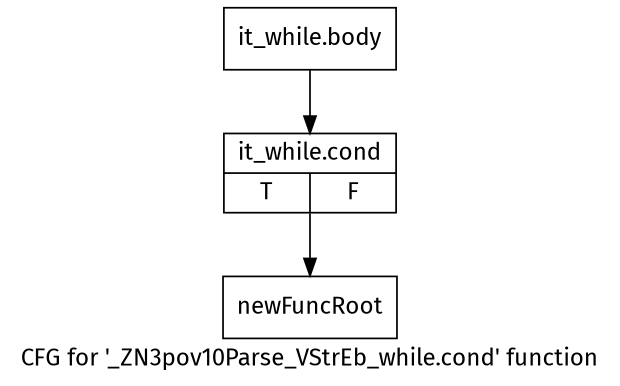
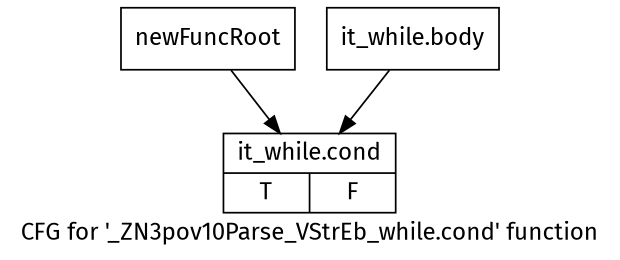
(310, 236) -> (250, 95)
